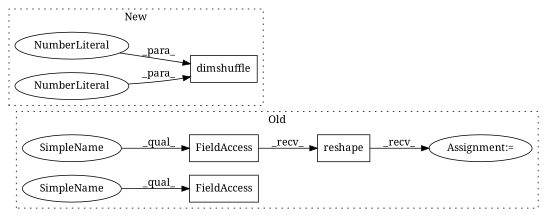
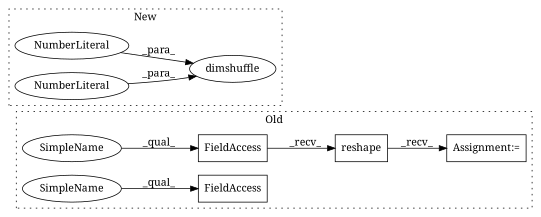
(224, 69) -> (233, 69)
(481, 148) -> (486, 148)
